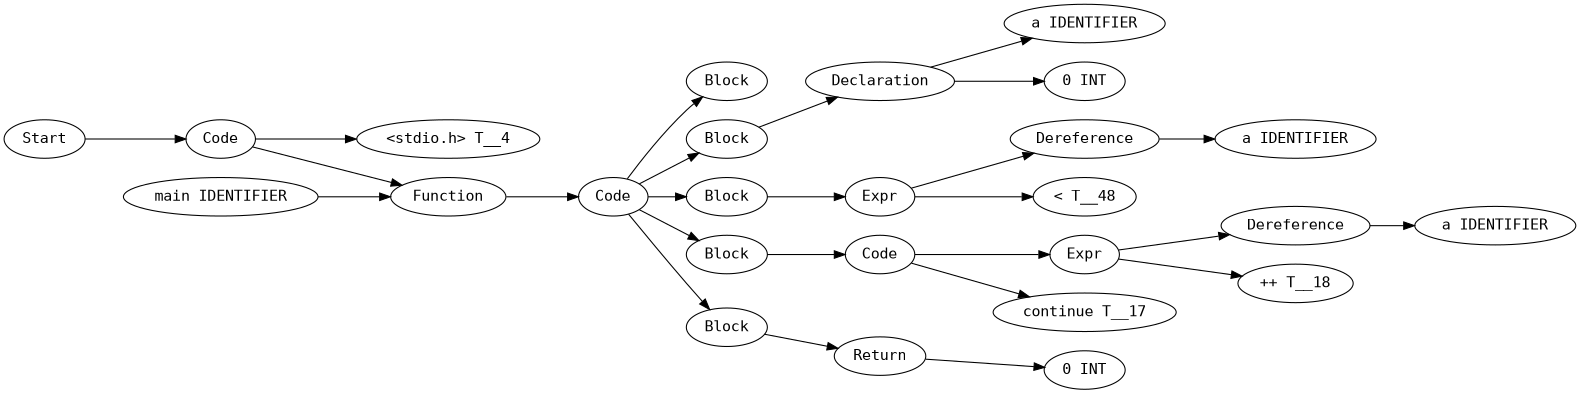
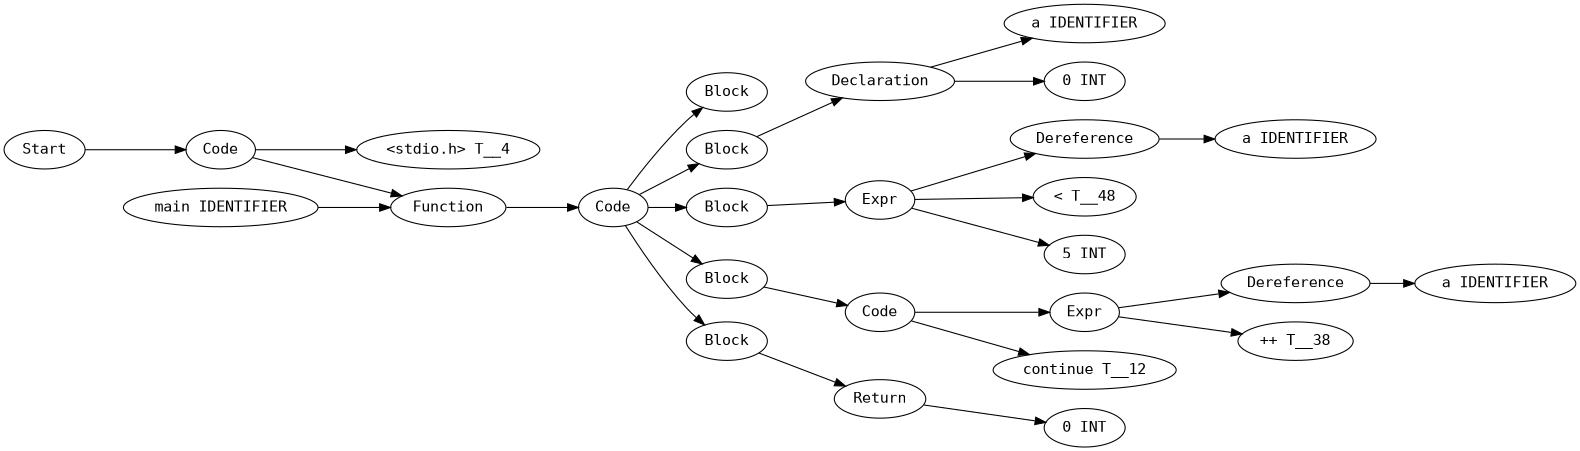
none -> (1085, 255)
(1296, 283) -> (1296, 341)
(1085, 312) -> (1085, 370)
